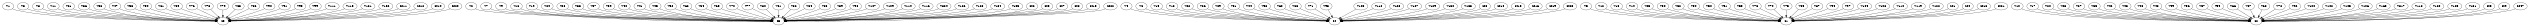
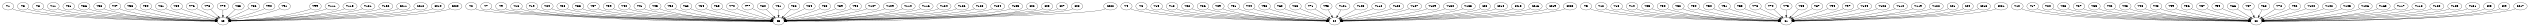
(300, 6) -> none
(944, 6) -> (944, 6)
(1093, 6) -> none
none -> (1343, 6)
(2401, 6) -> (2401, 6)
(2520, 6) -> (2520, 6)
